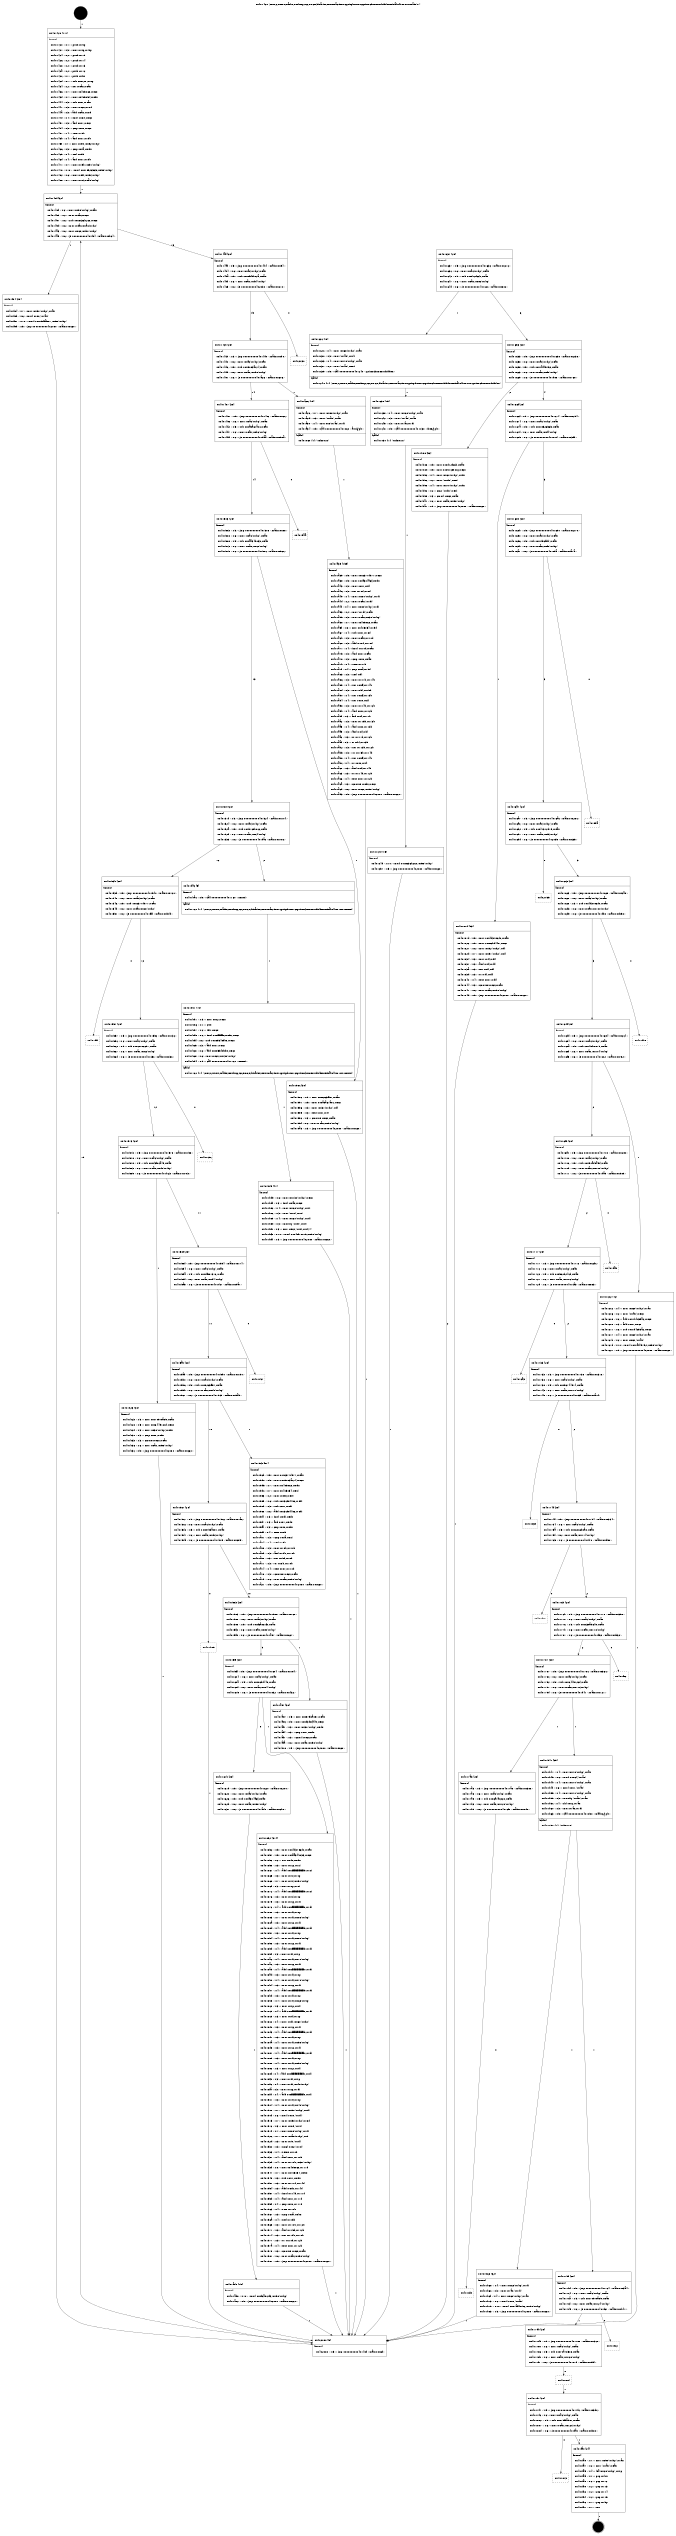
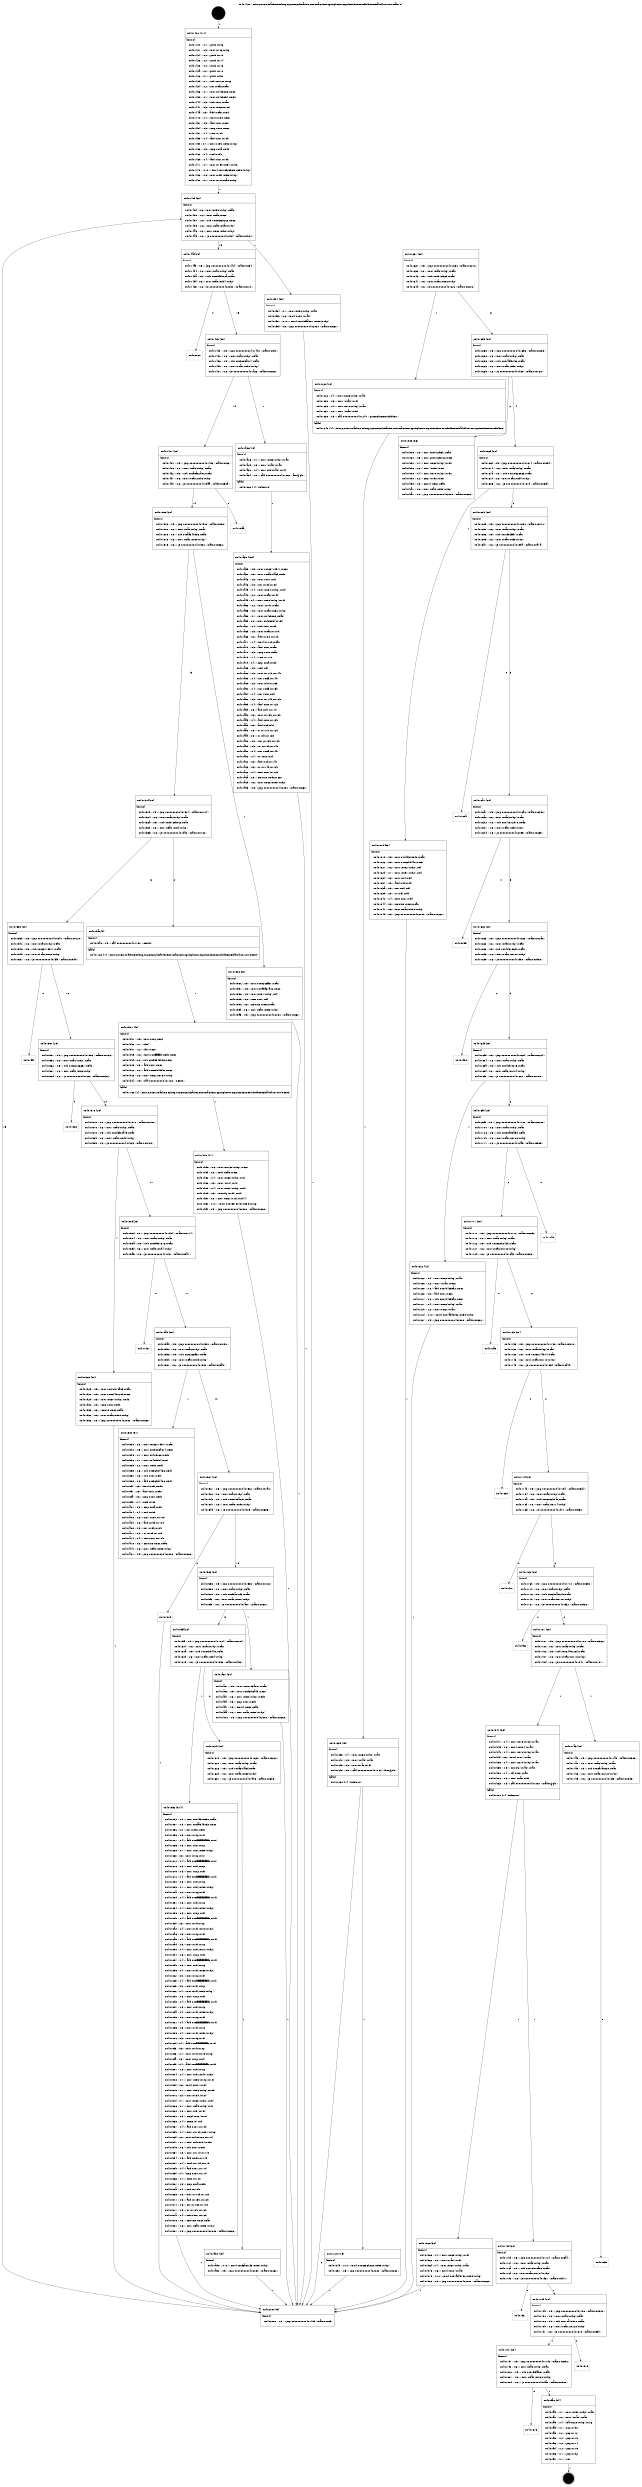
(446, 1443) -> (338, 2046)
(564, 2388) -> (552, 2340)
